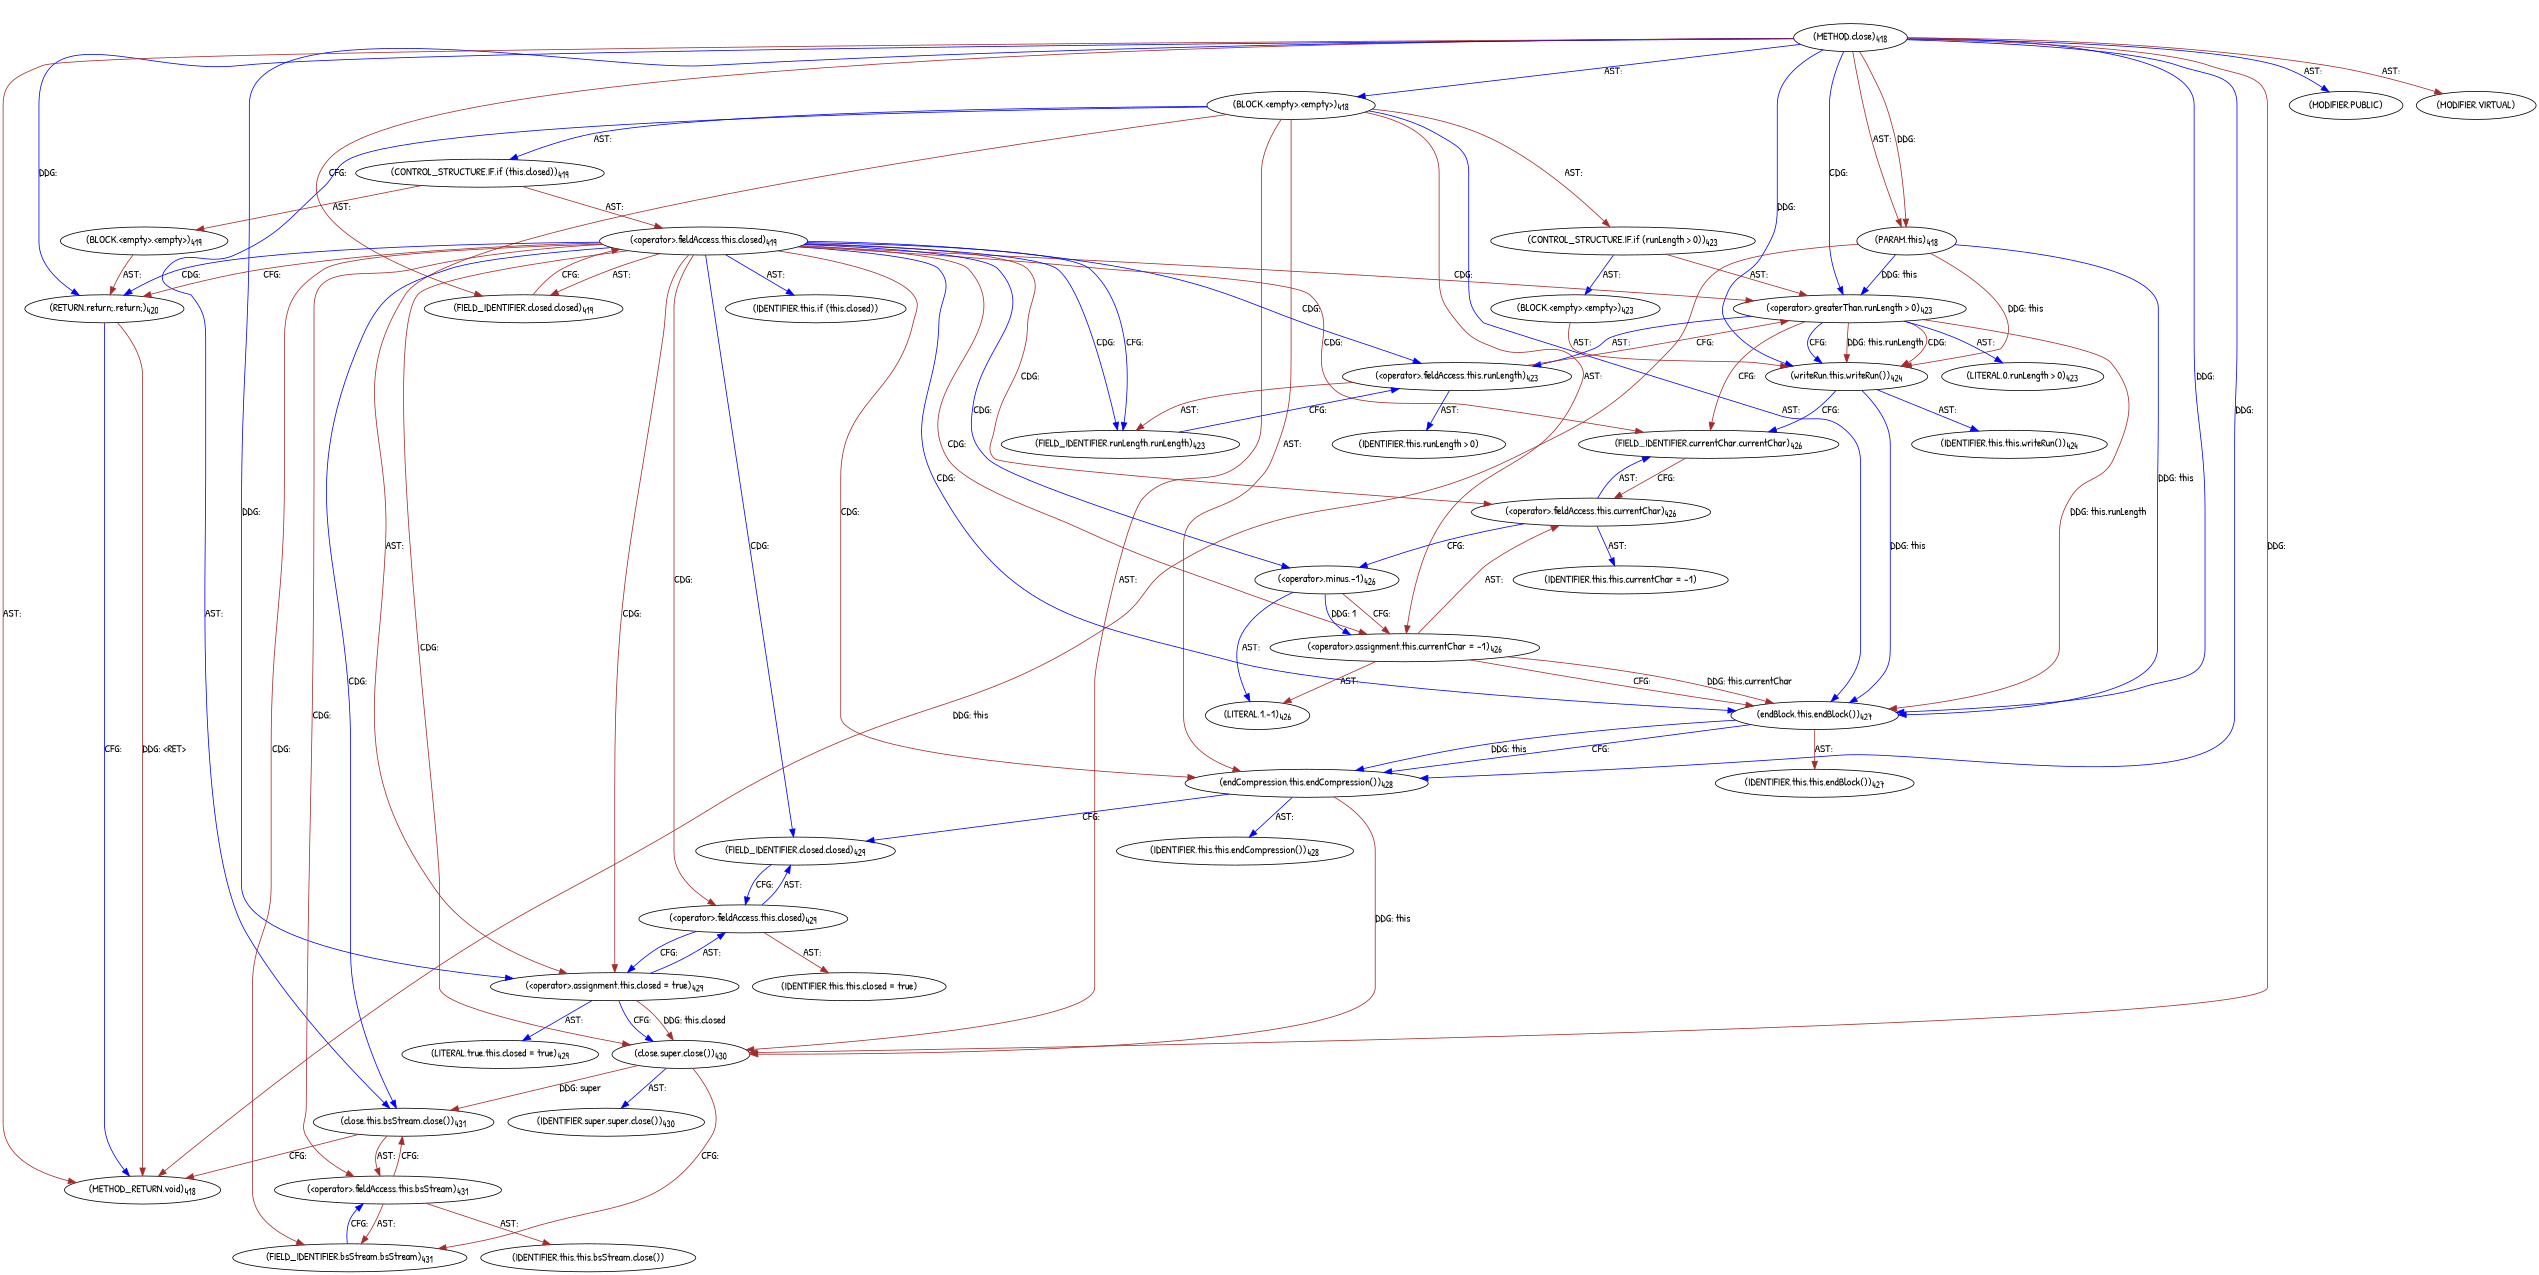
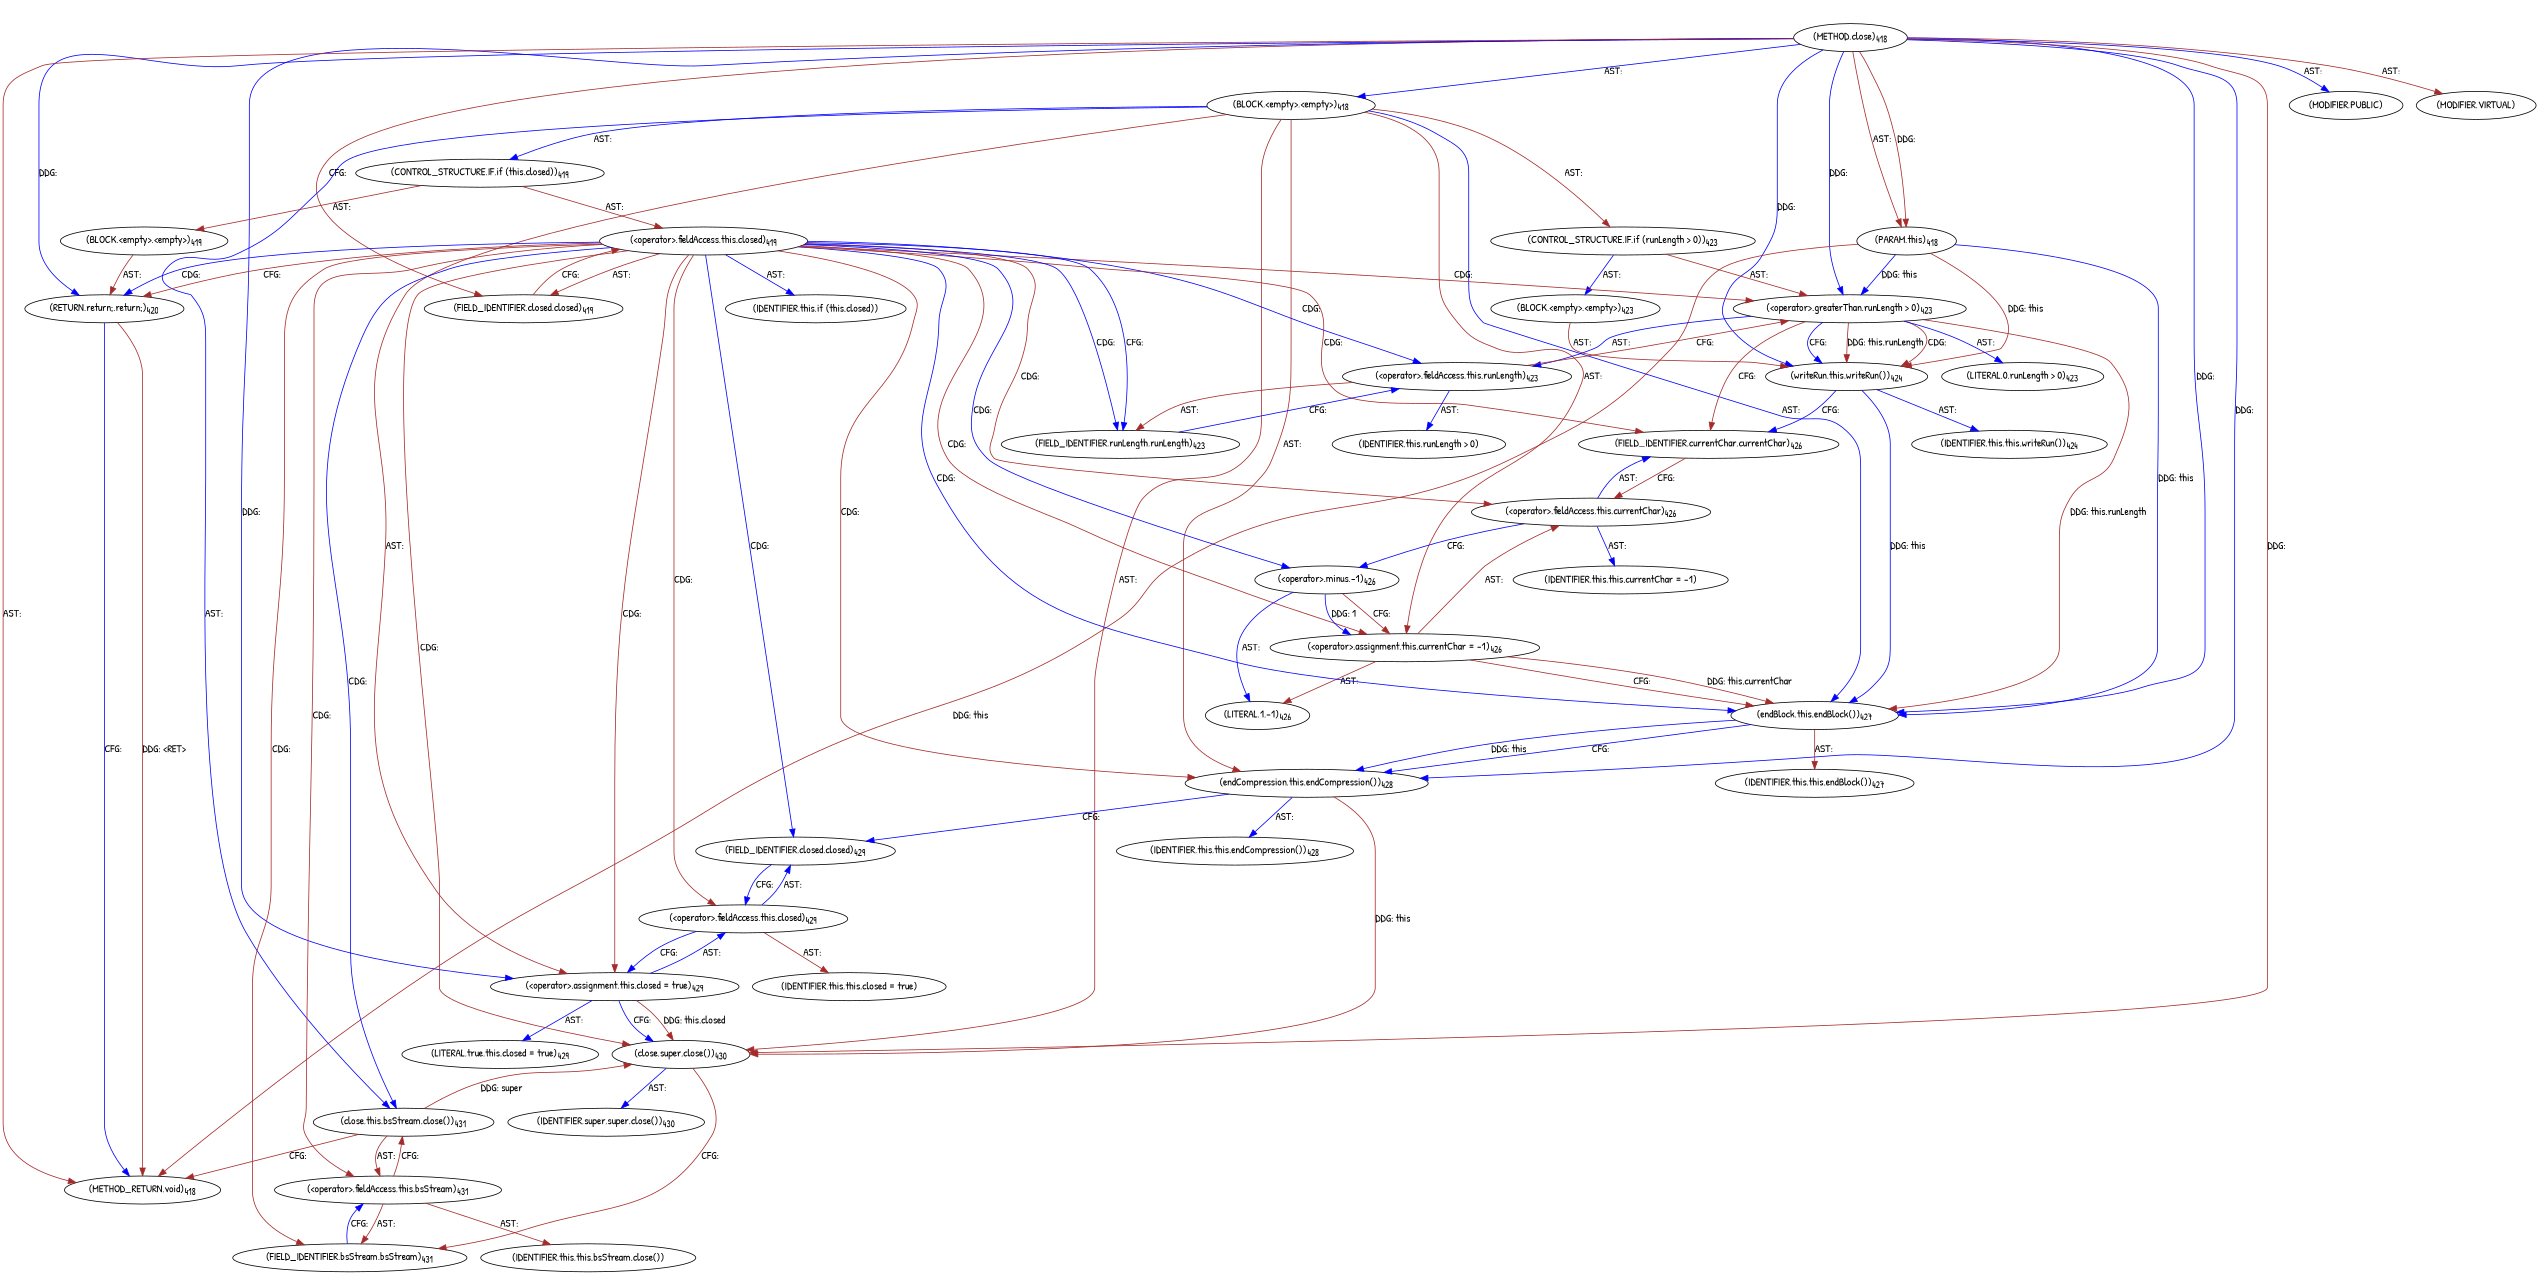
(1840, 173) -> (1840, 173)
(548, 1087) -> (521, 1074)
